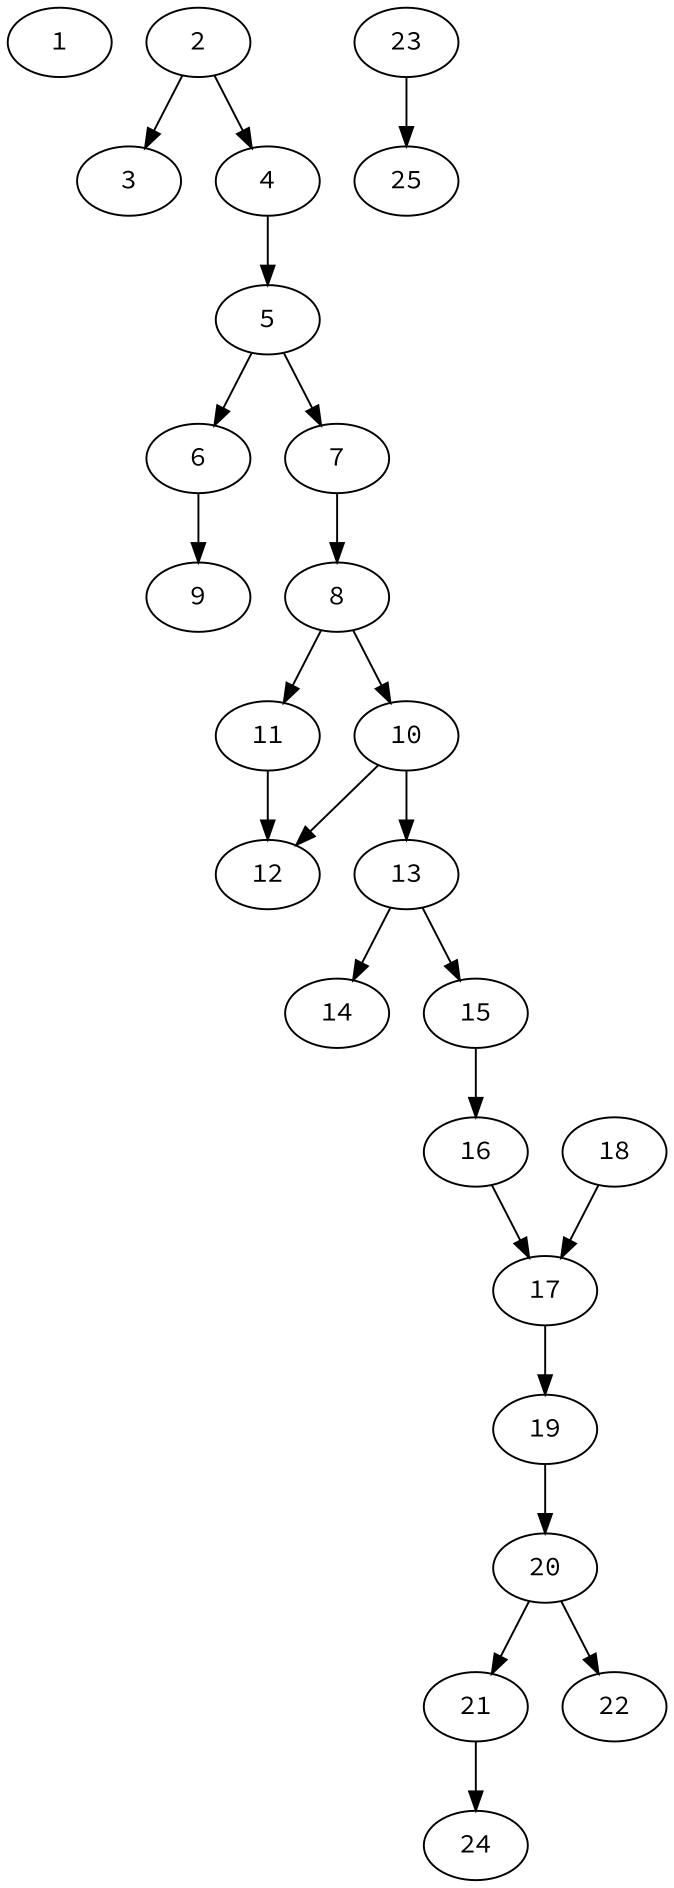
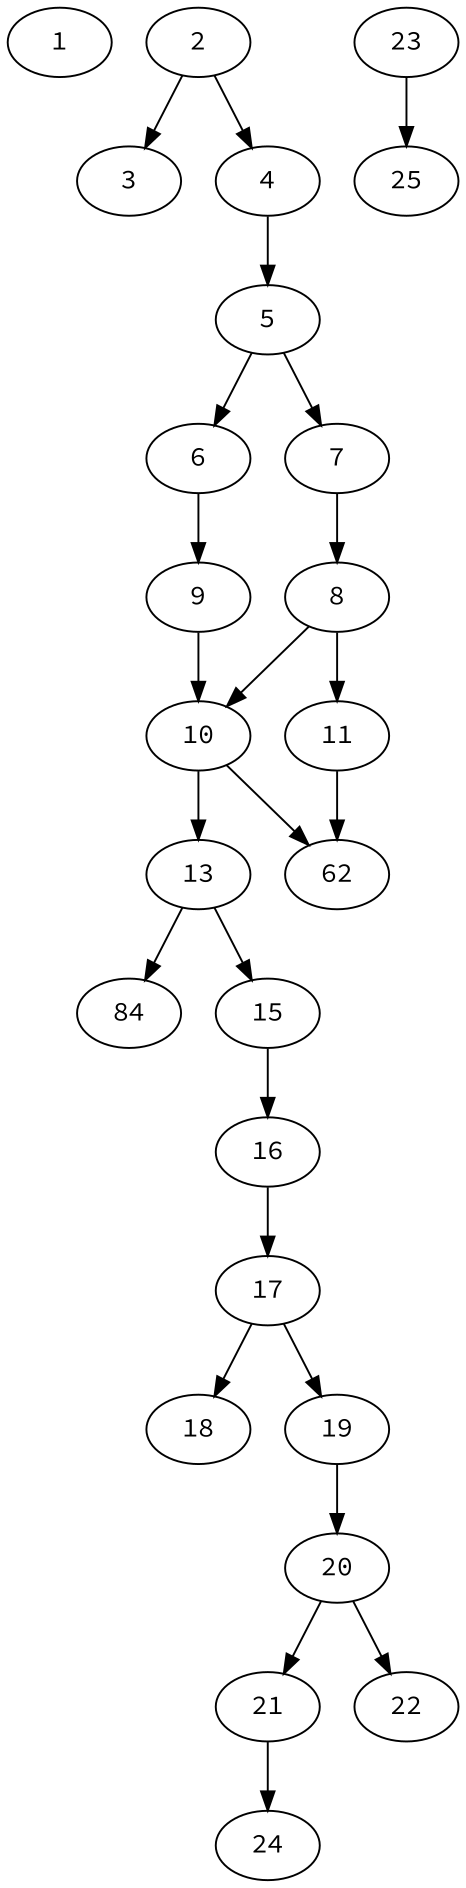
none -> (198, 657)
(268, 875) -> (337, 875)
(337, 1013) -> (129, 1013)
(584, 1213) -> (238, 1351)
